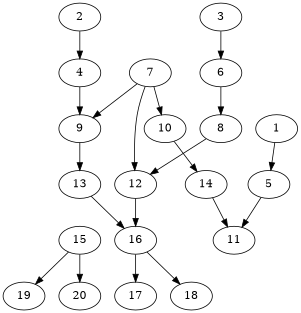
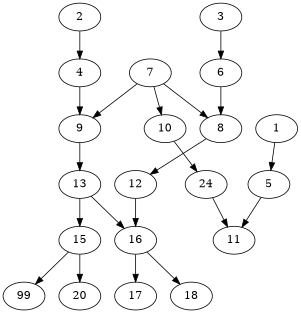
(136, 124) -> (182, 98)
(206, 184) -> (206, 184)
none -> (80, 209)
(24, 296) -> (24, 296)
